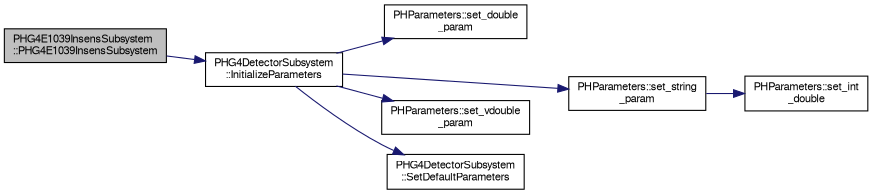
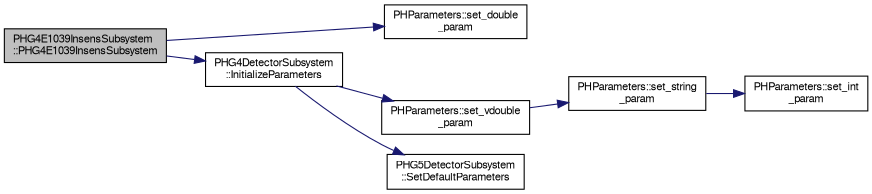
(359, 47) -> (270, 34)
(450, 81) -> (544, 106)
(806, 94) -> (806, 94)
(456, 172) -> (456, 172)
